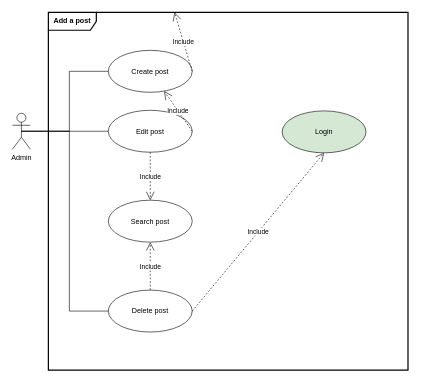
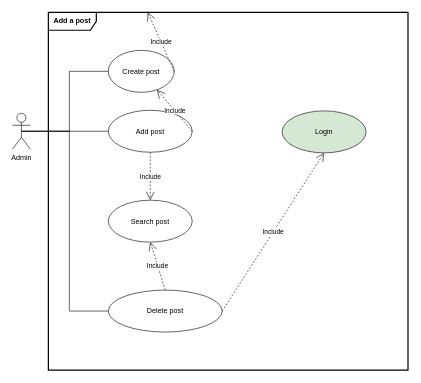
(150, 71) -> (141, 71)
(150, 132) -> (150, 132)
(150, 311) -> (165, 311)
